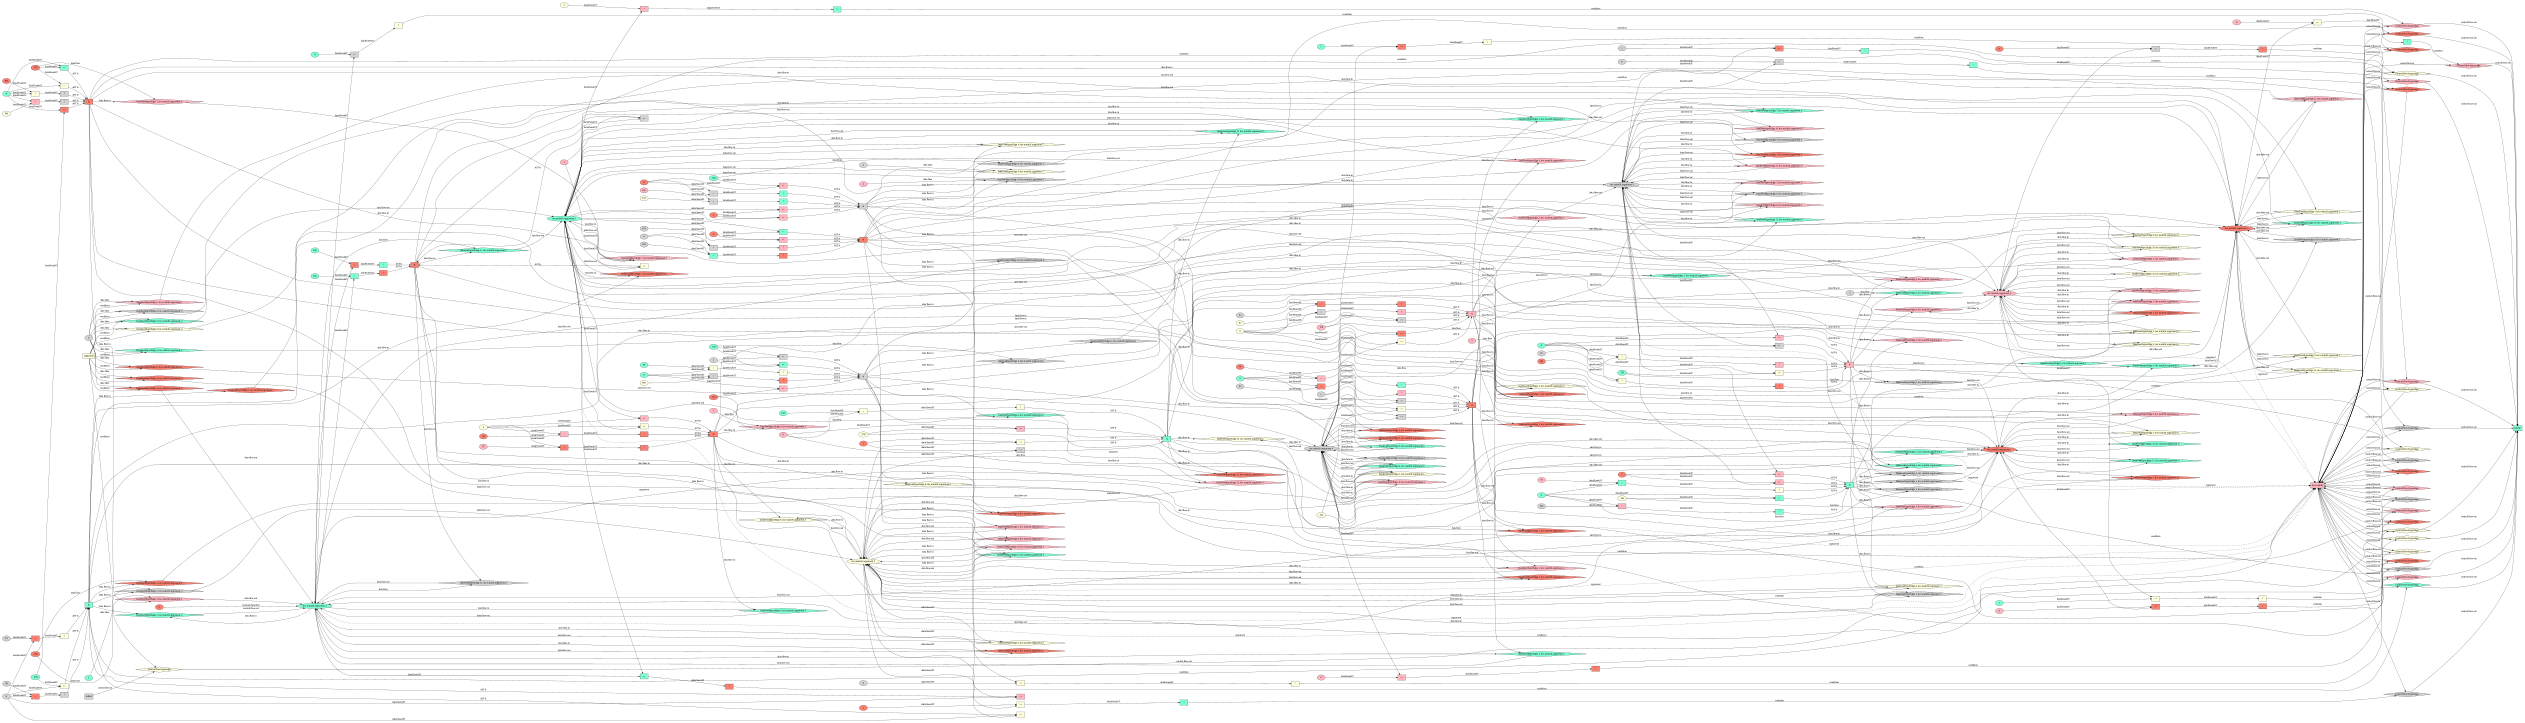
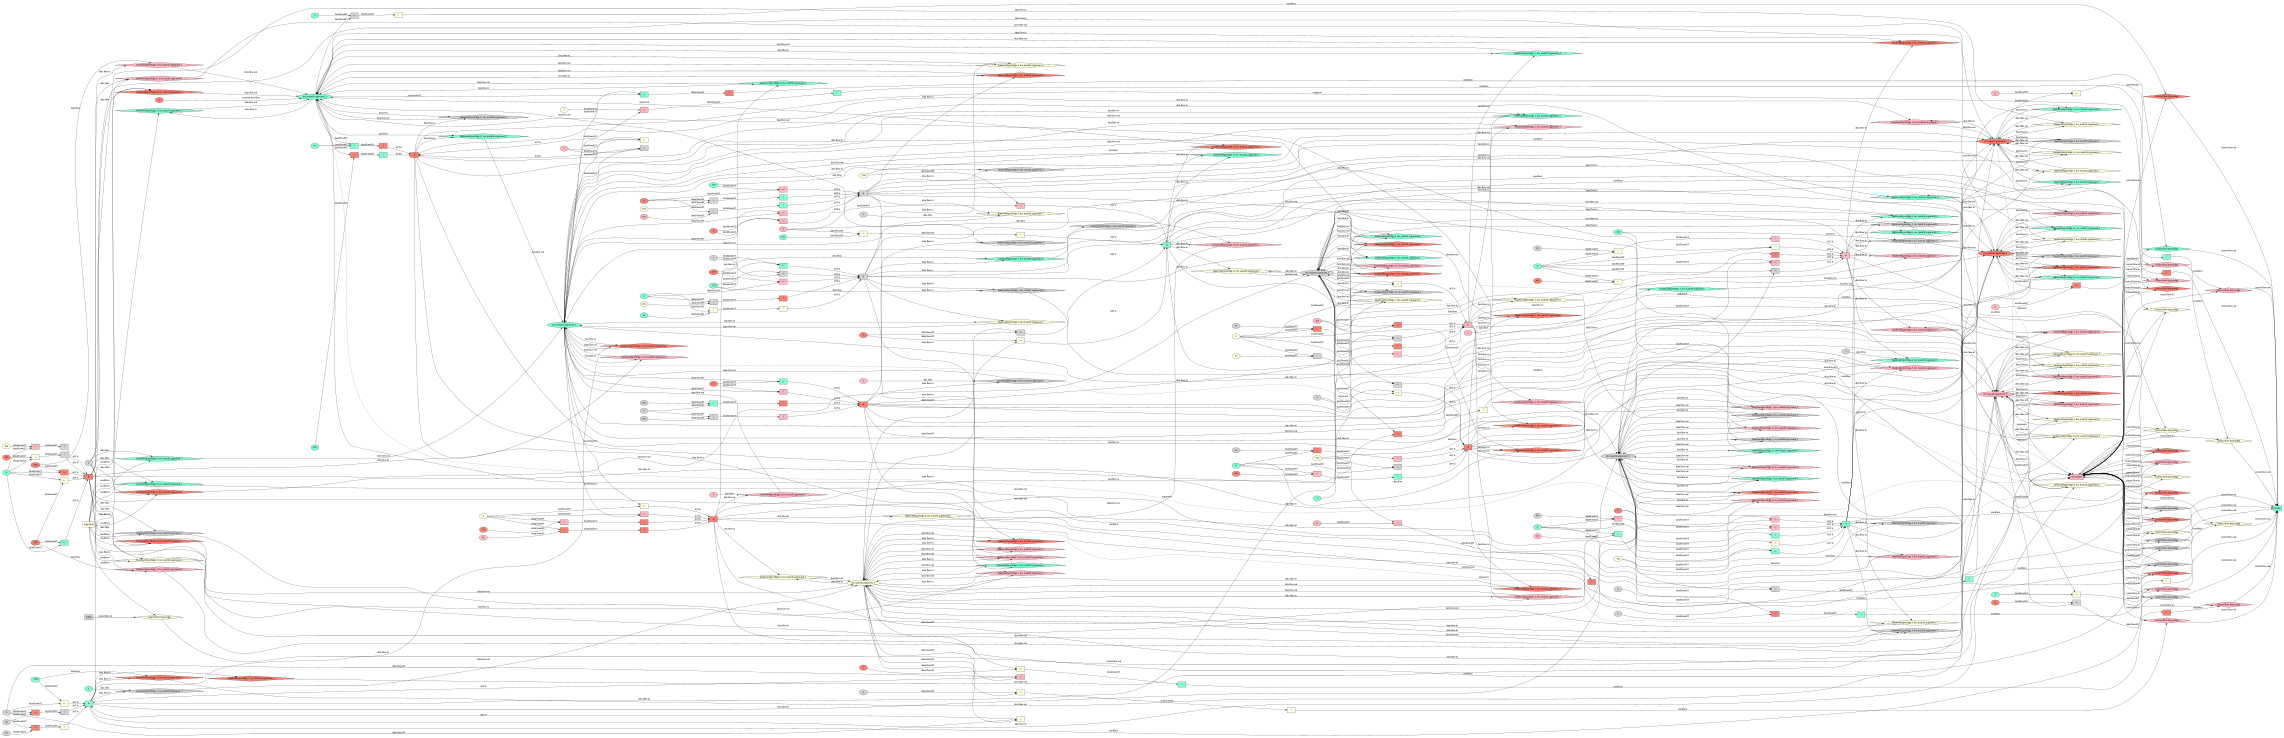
none -> (1915, 43)
(2063, 396) -> (2025, 257)
(251, 609) -> (251, 103)
